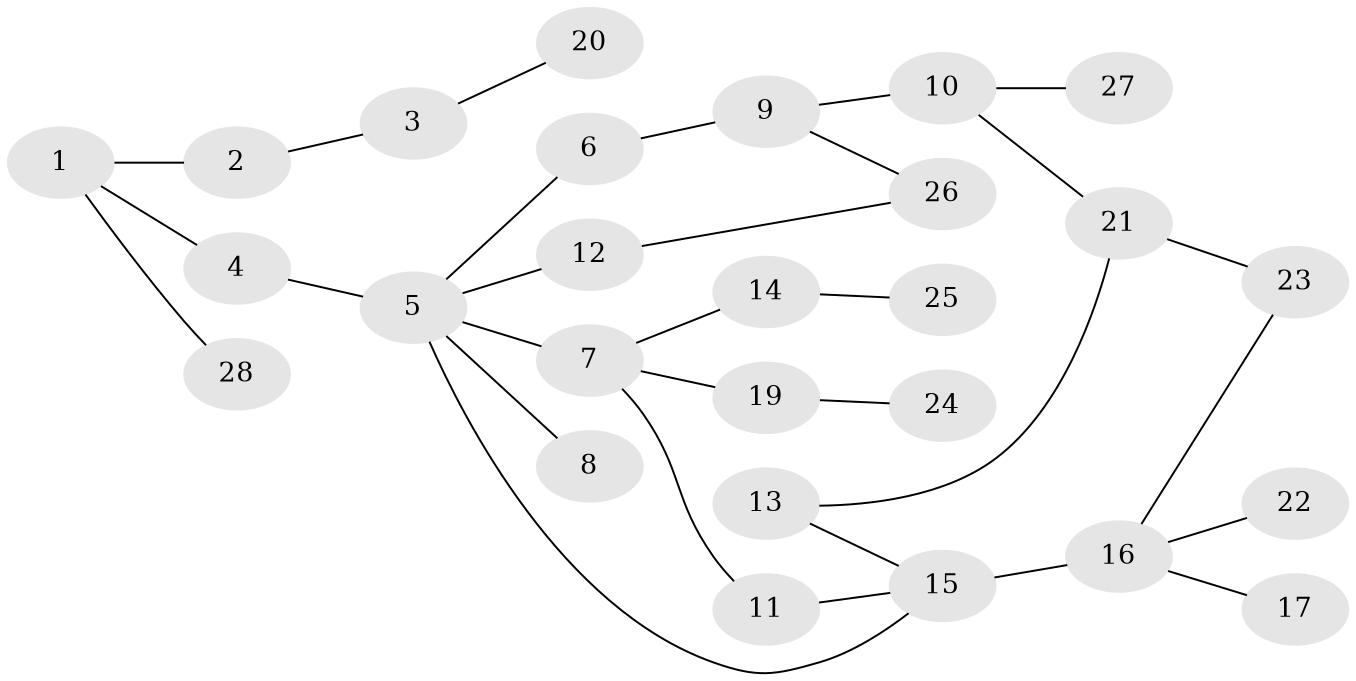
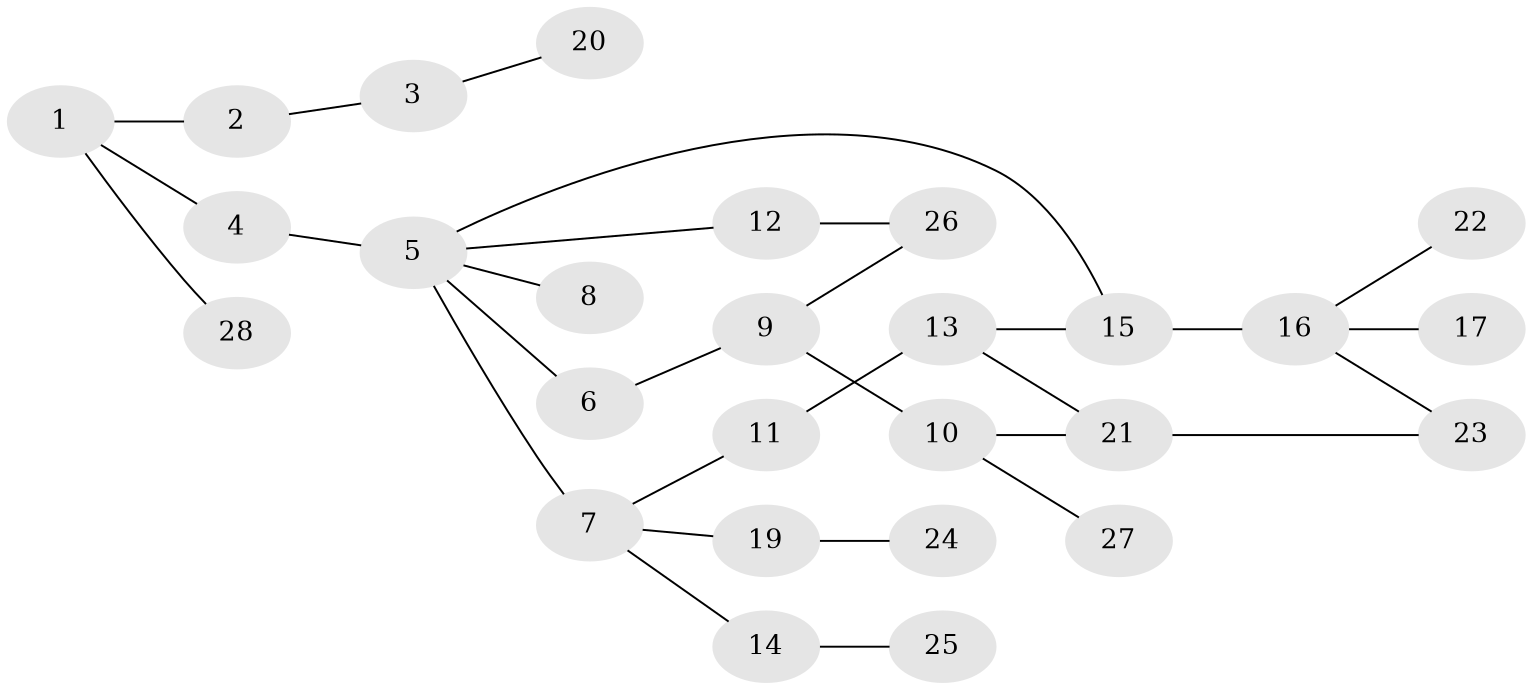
(855, 598) -> (842, 389)
